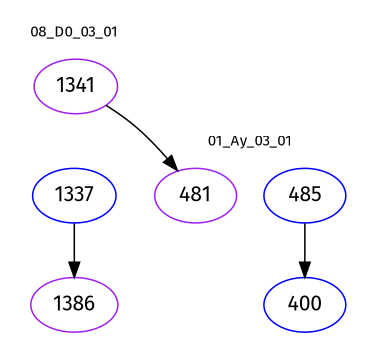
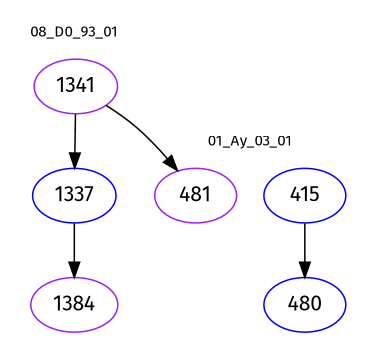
(74, 33) -> (74, 33)
none -> (75, 134)
(305, 196) -> (305, 196)
(74, 305) -> (74, 305)
(305, 305) -> (305, 305)
